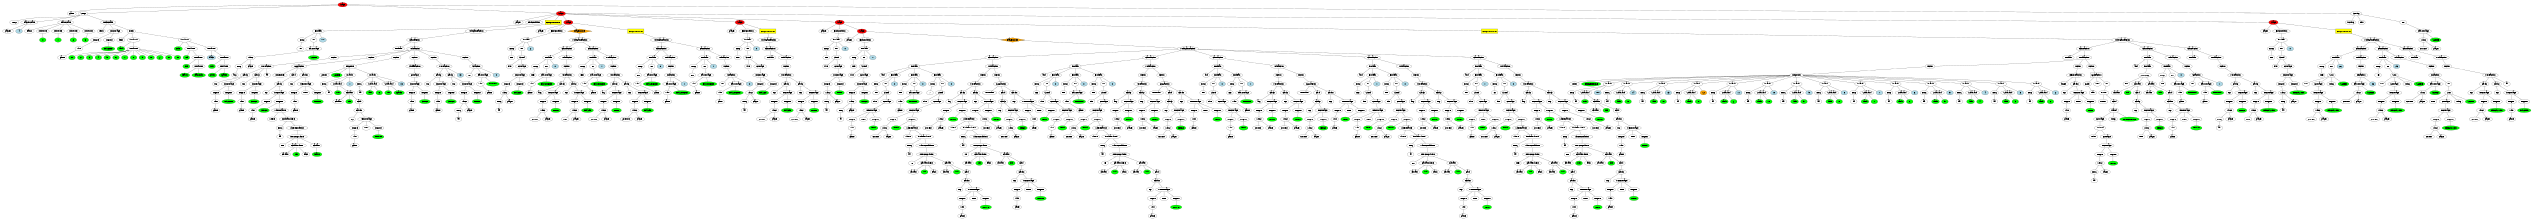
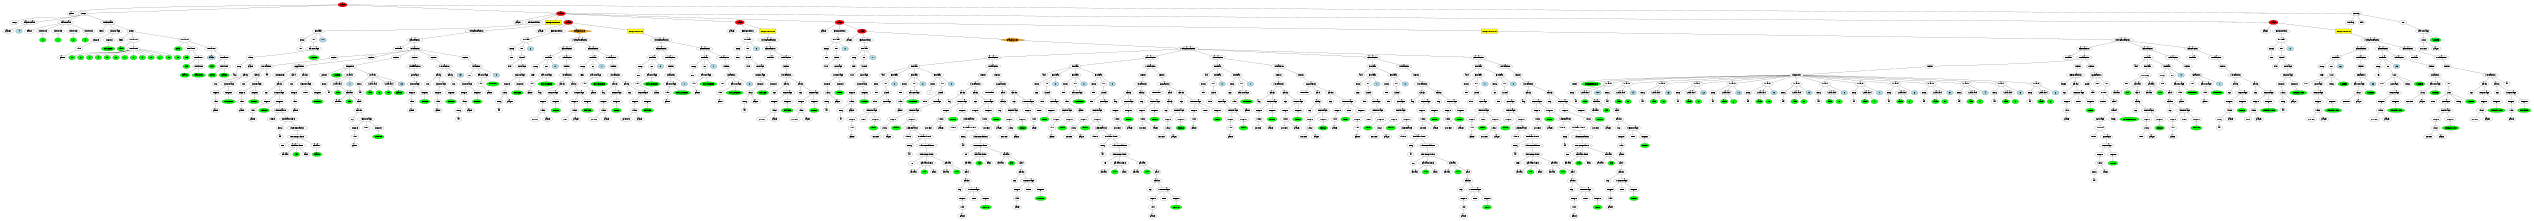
(1704, 93) -> (1704, 93)
